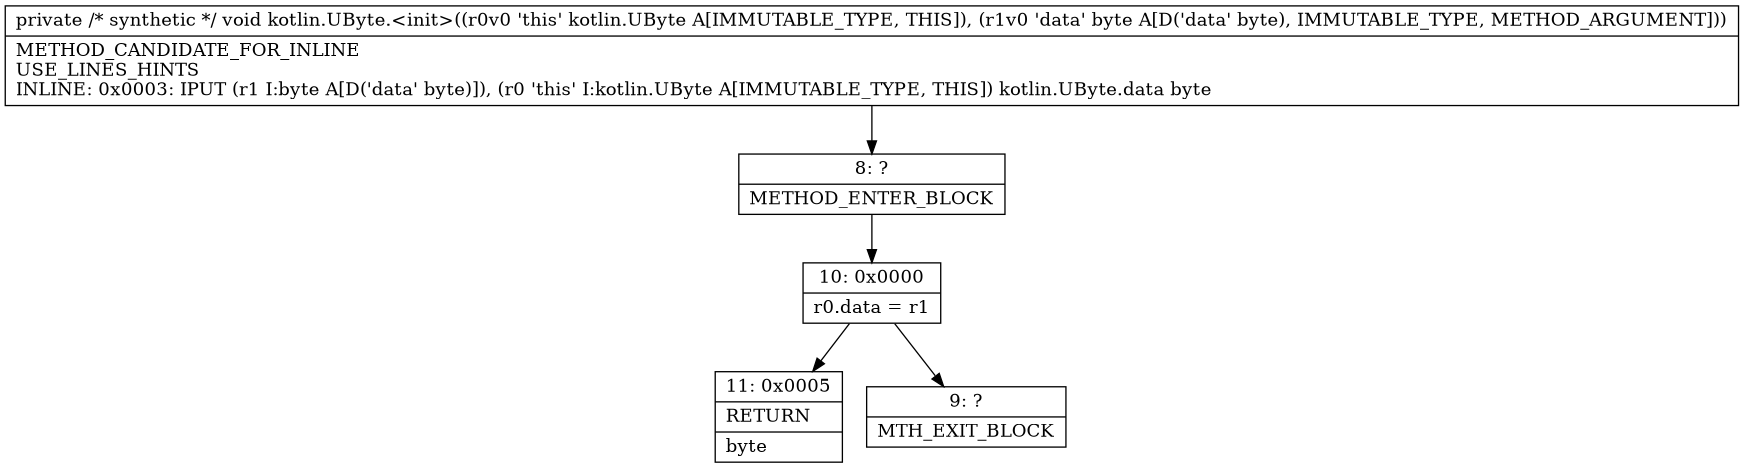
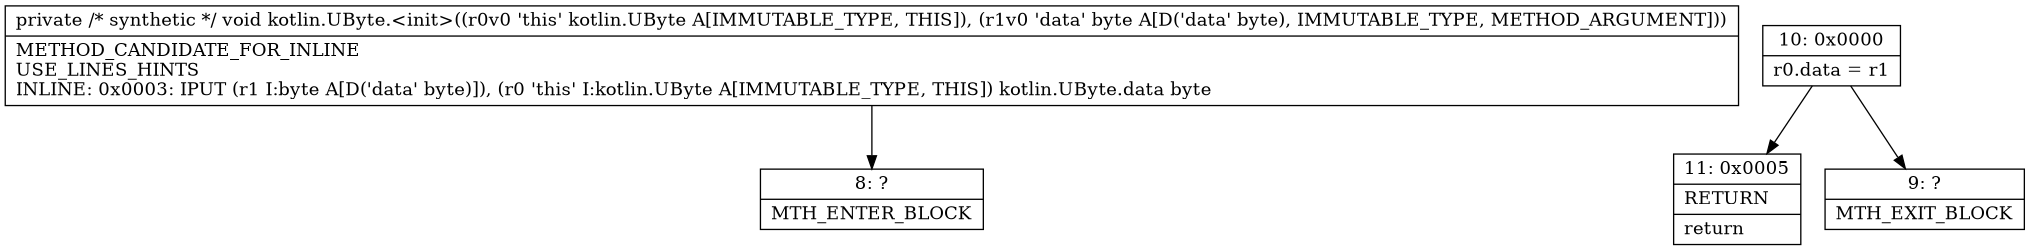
(872, 199) -> (872, 214)
(872, 232) -> none
(747, 446) -> (1714, 229)
